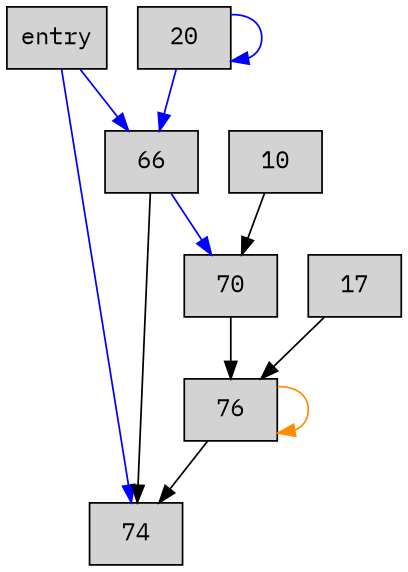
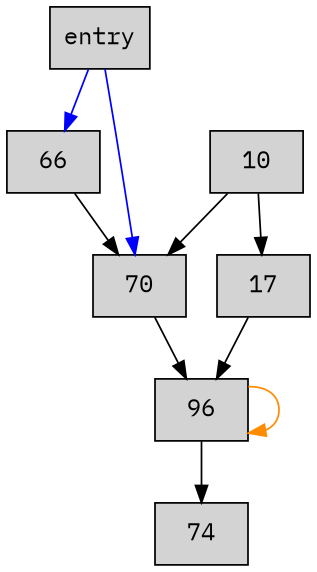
(184, 38) -> none
none -> (260, 215)
(186, 217) -> (91, 217)
(95, 277) -> (119, 153)
(144, 339) -> none
(231, 410) -> (202, 410)
